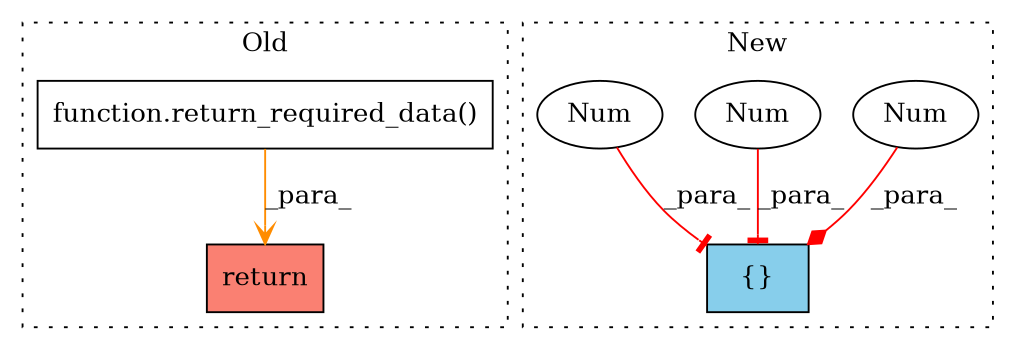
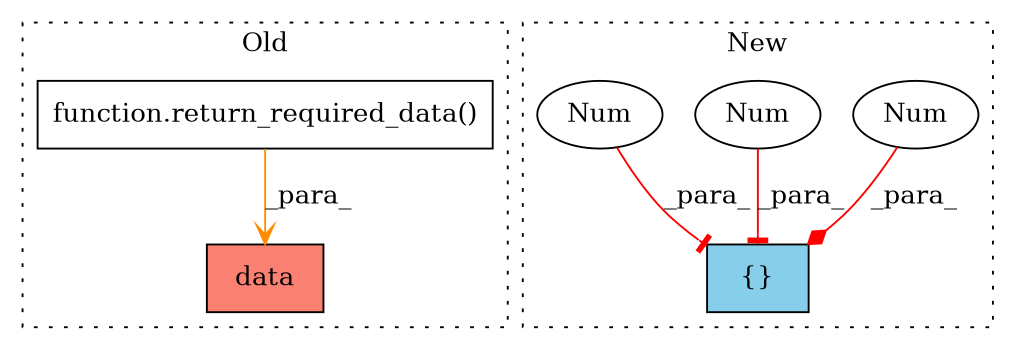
(265, 278) -> (265, 278)
